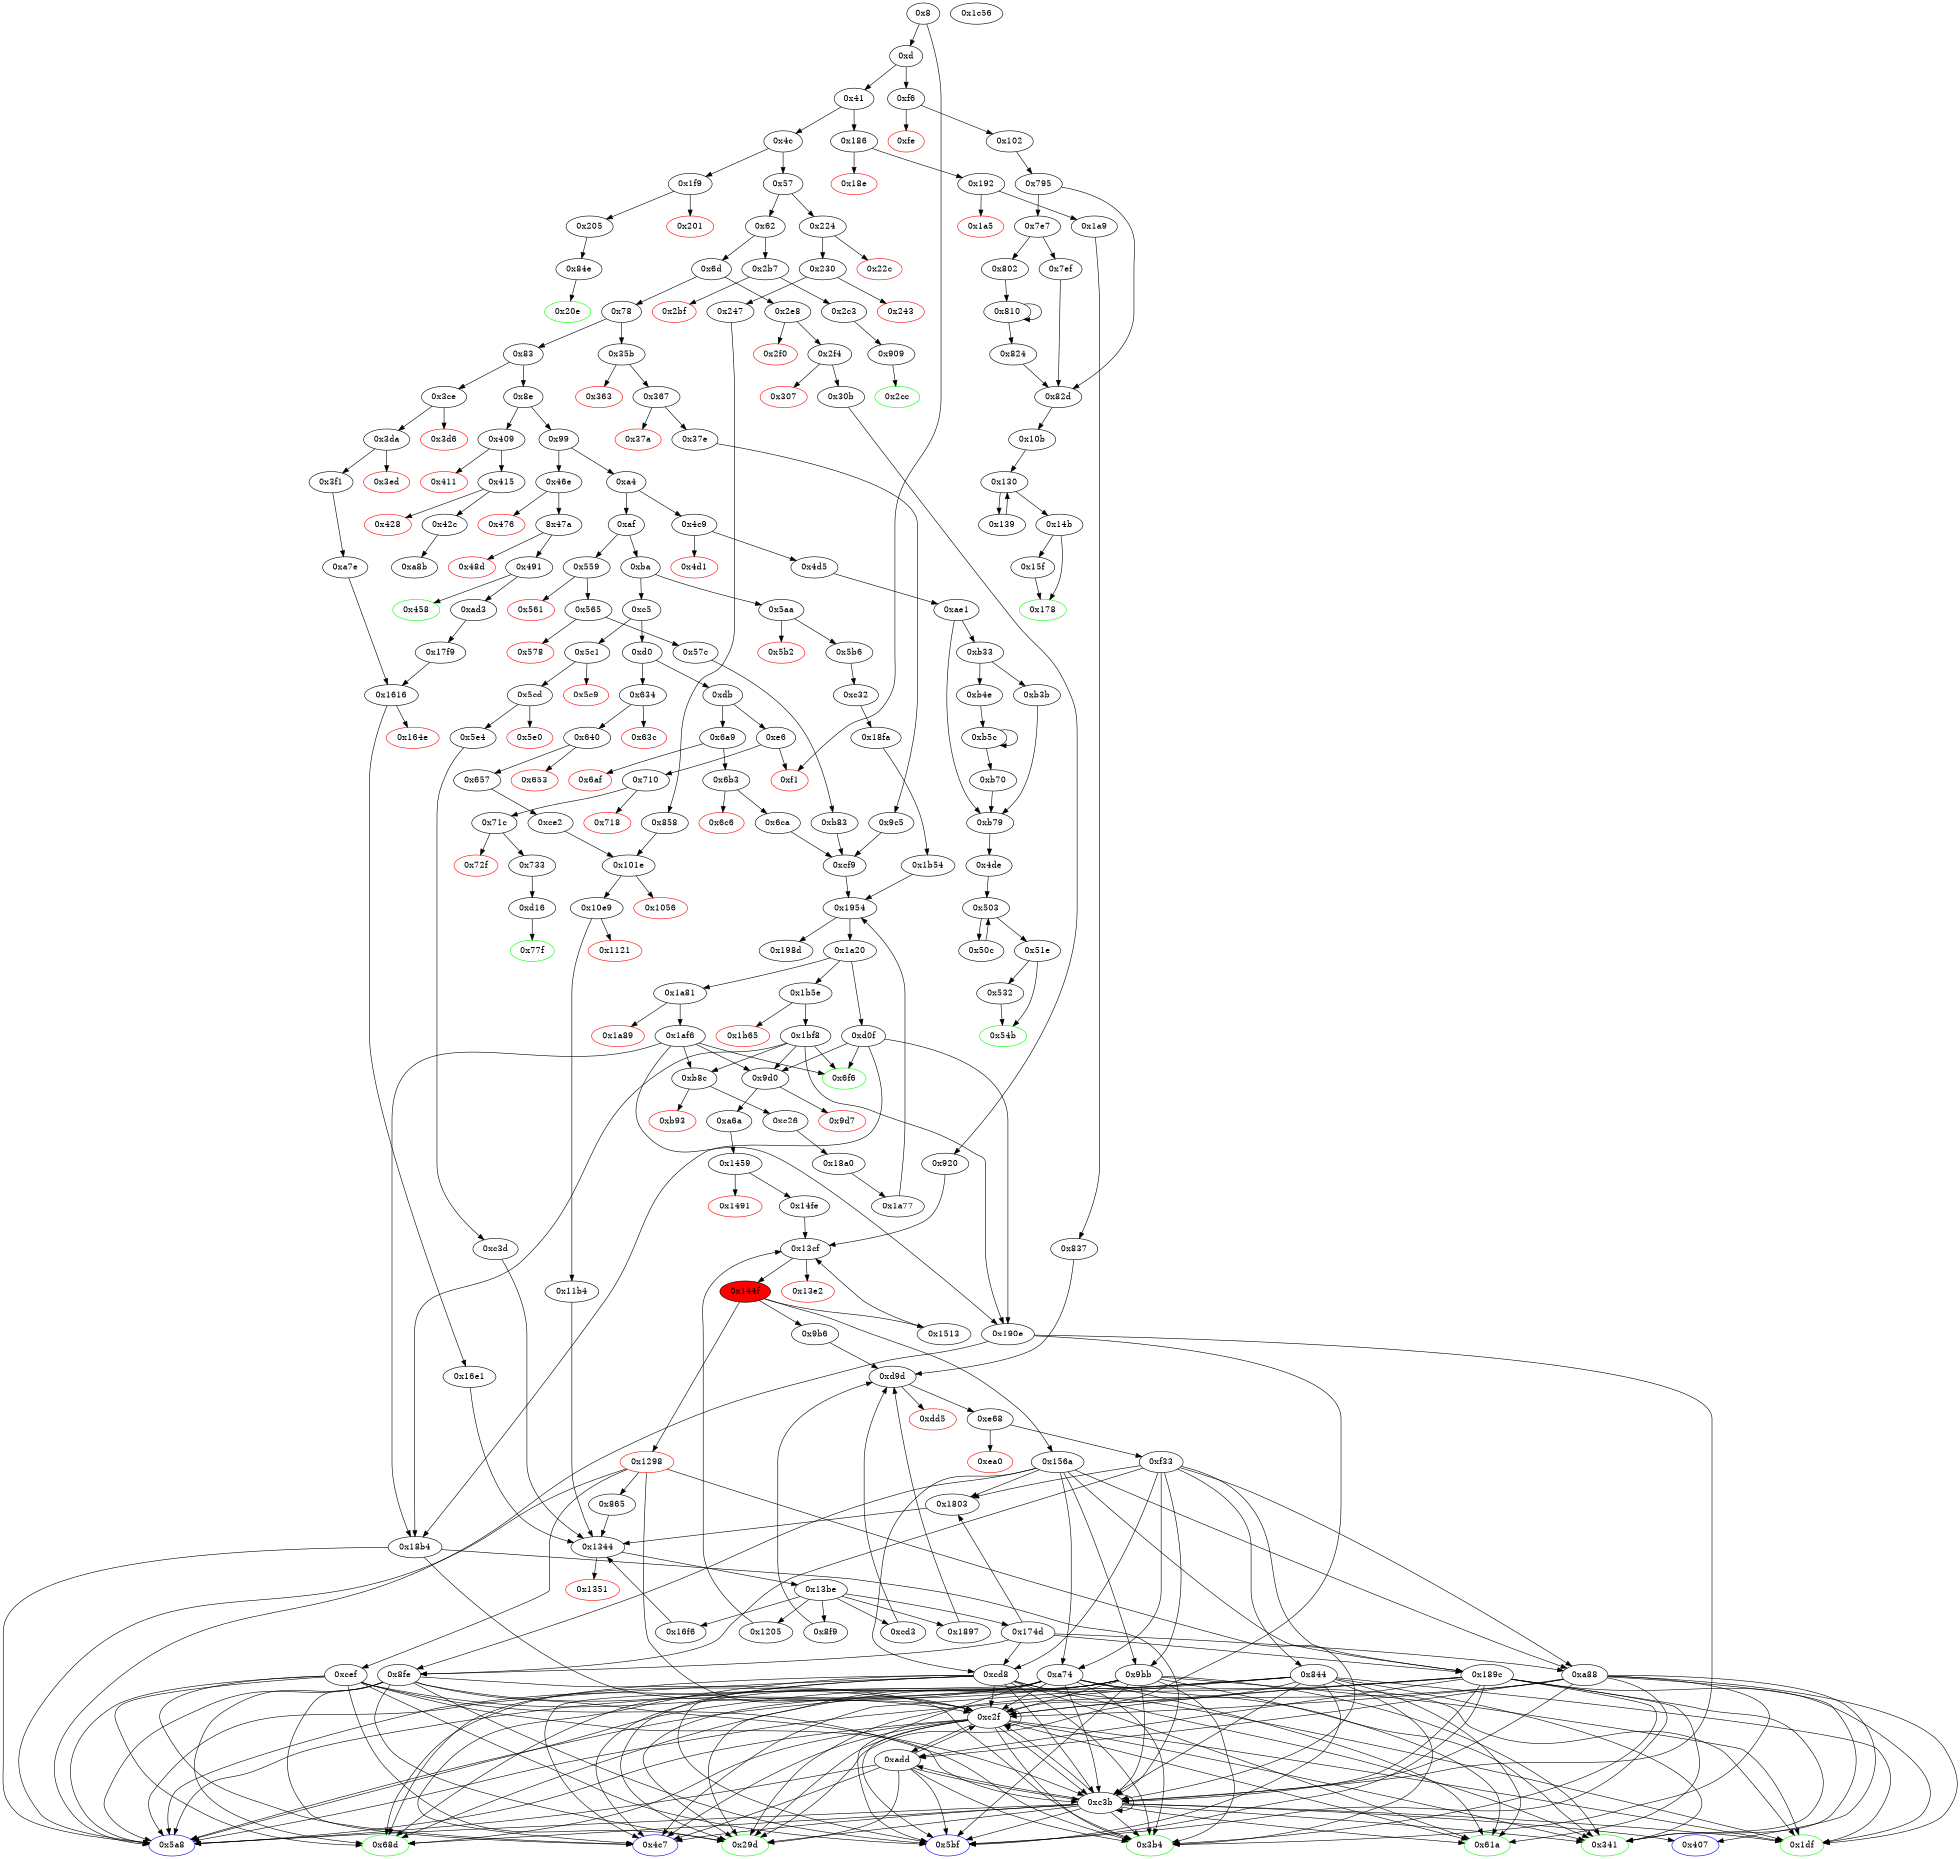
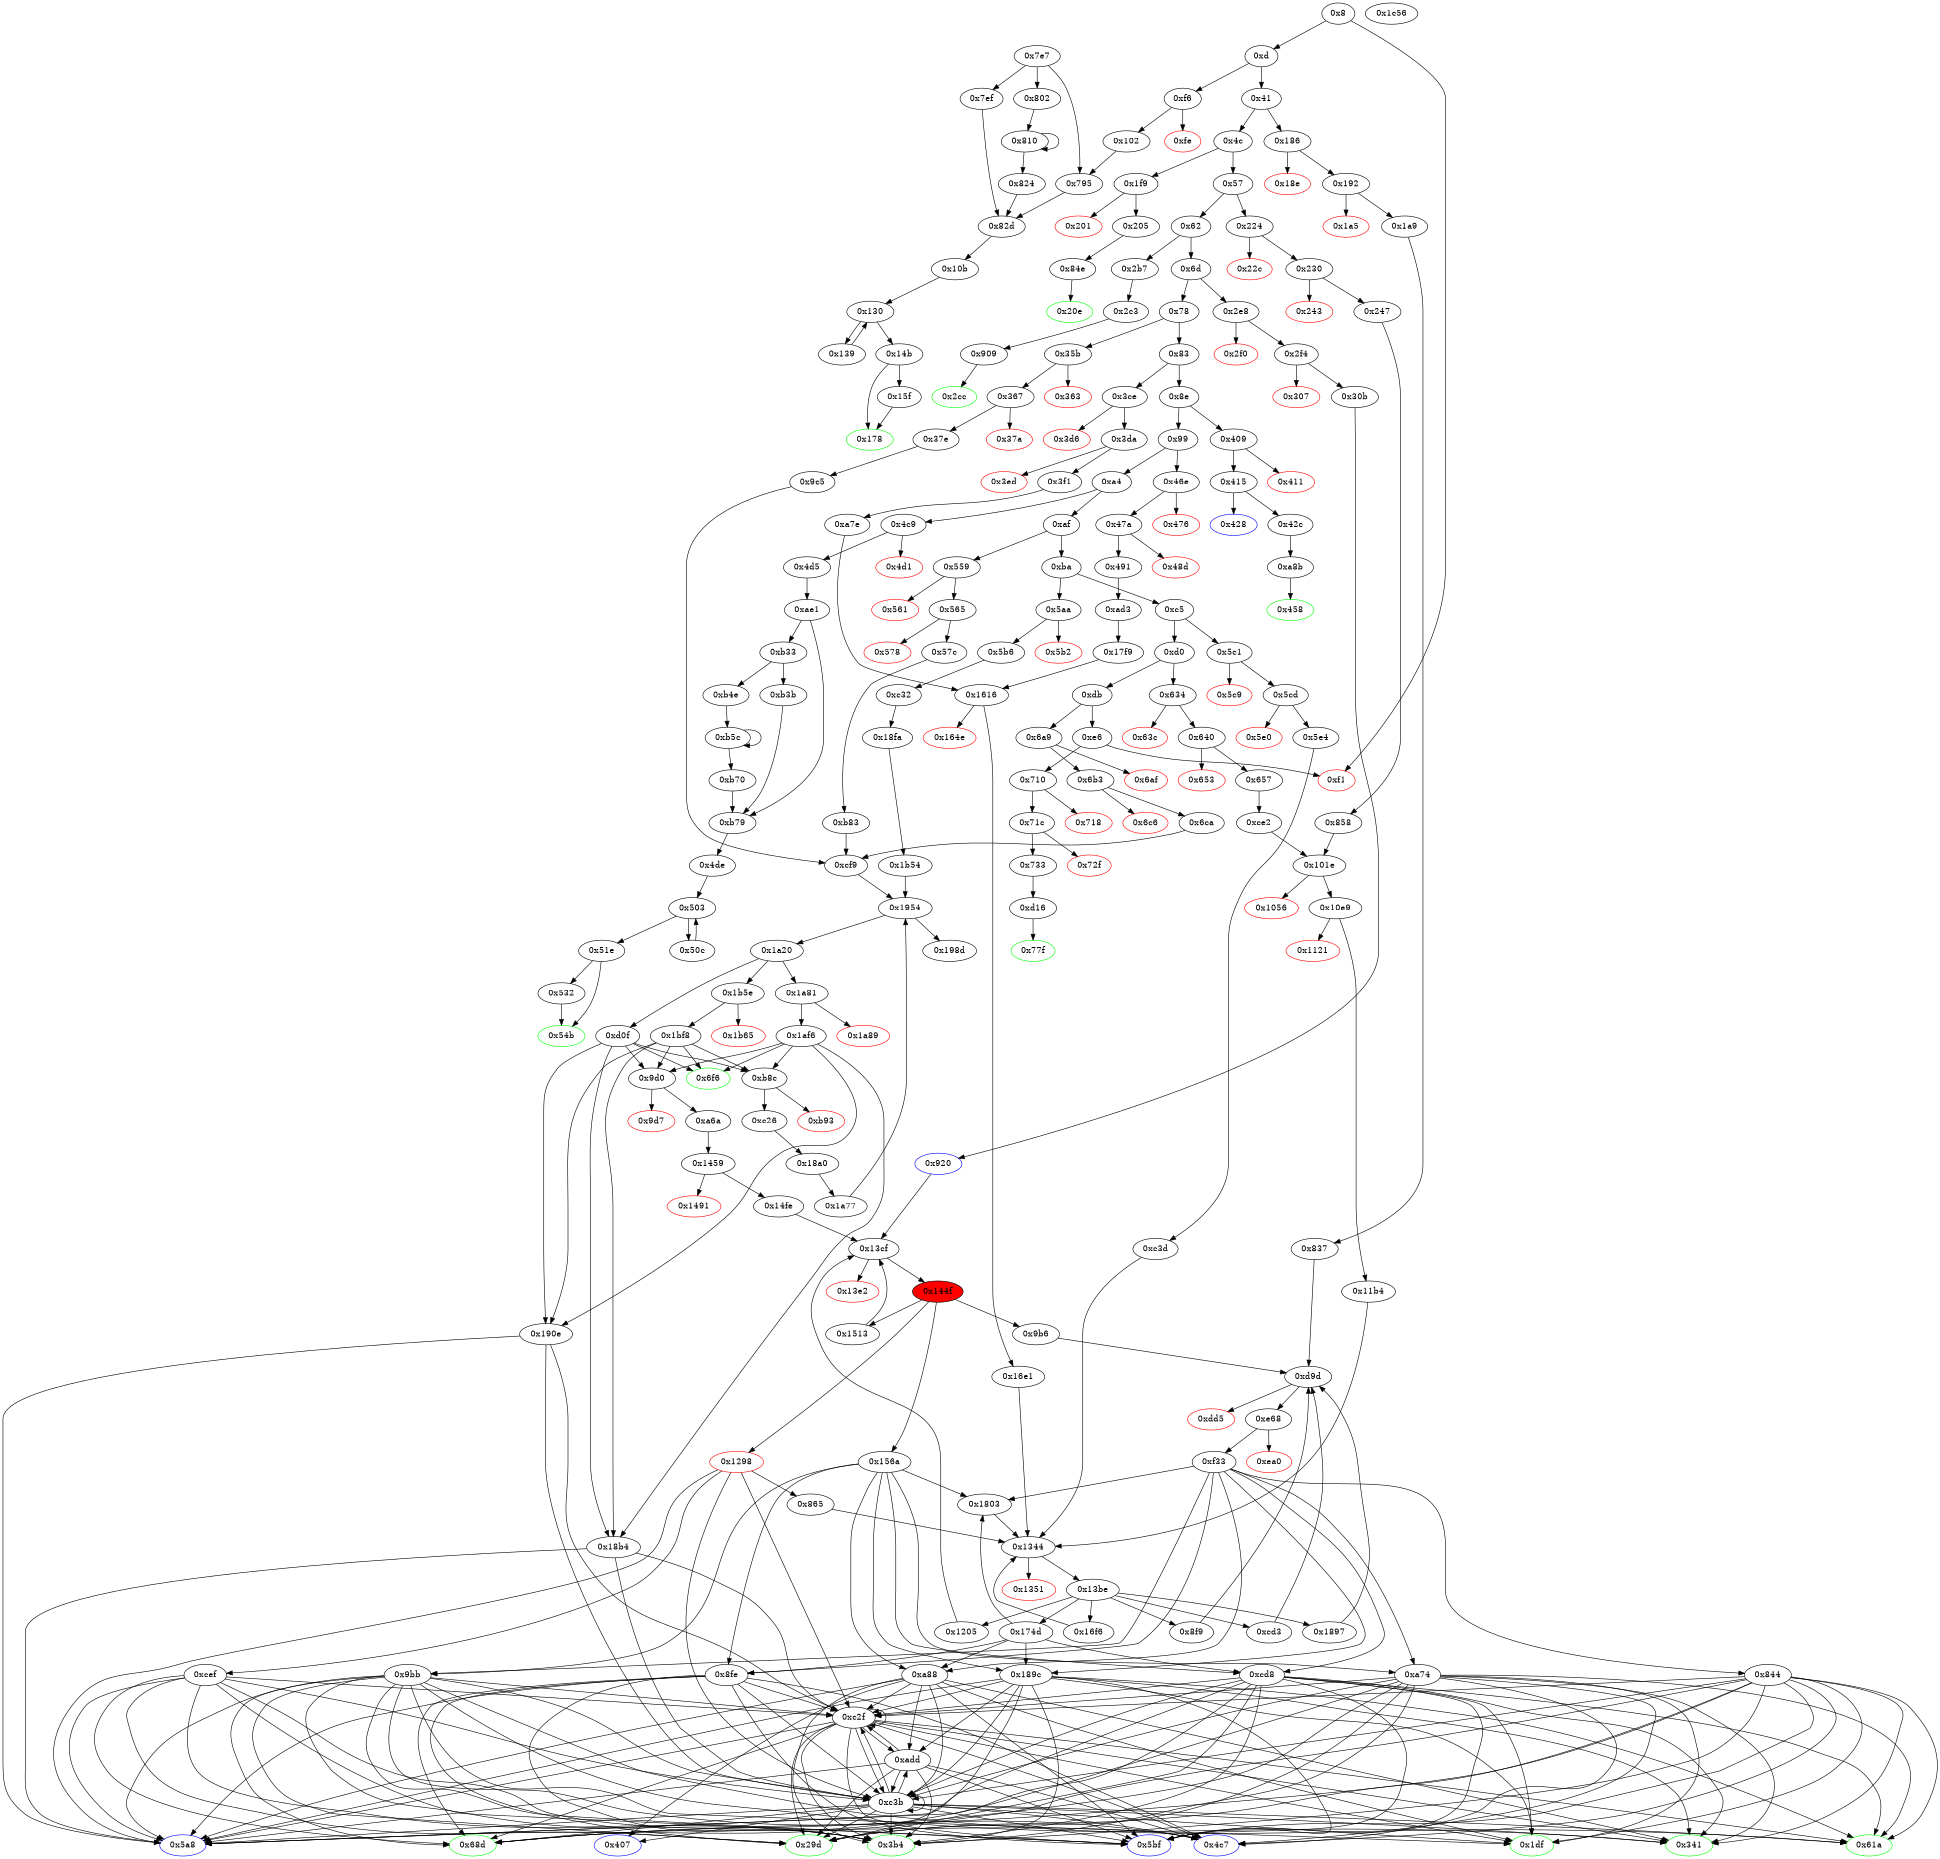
(1038, 202) -> (1074, 113)
(674, 312) -> none
(388, 525) -> (1234, 525)
(559, 525) -> (1119, 525)
(476, 588) -> (1290, 586)
none -> (685, 1056)
(945, 1164) -> (938, 1164)
